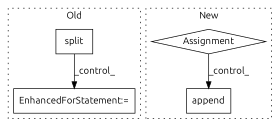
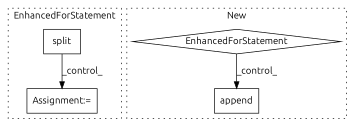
(74, 16) -> (65, 16)
(209, 42) -> (237, 42)
(74, 101) -> (62, 101)
